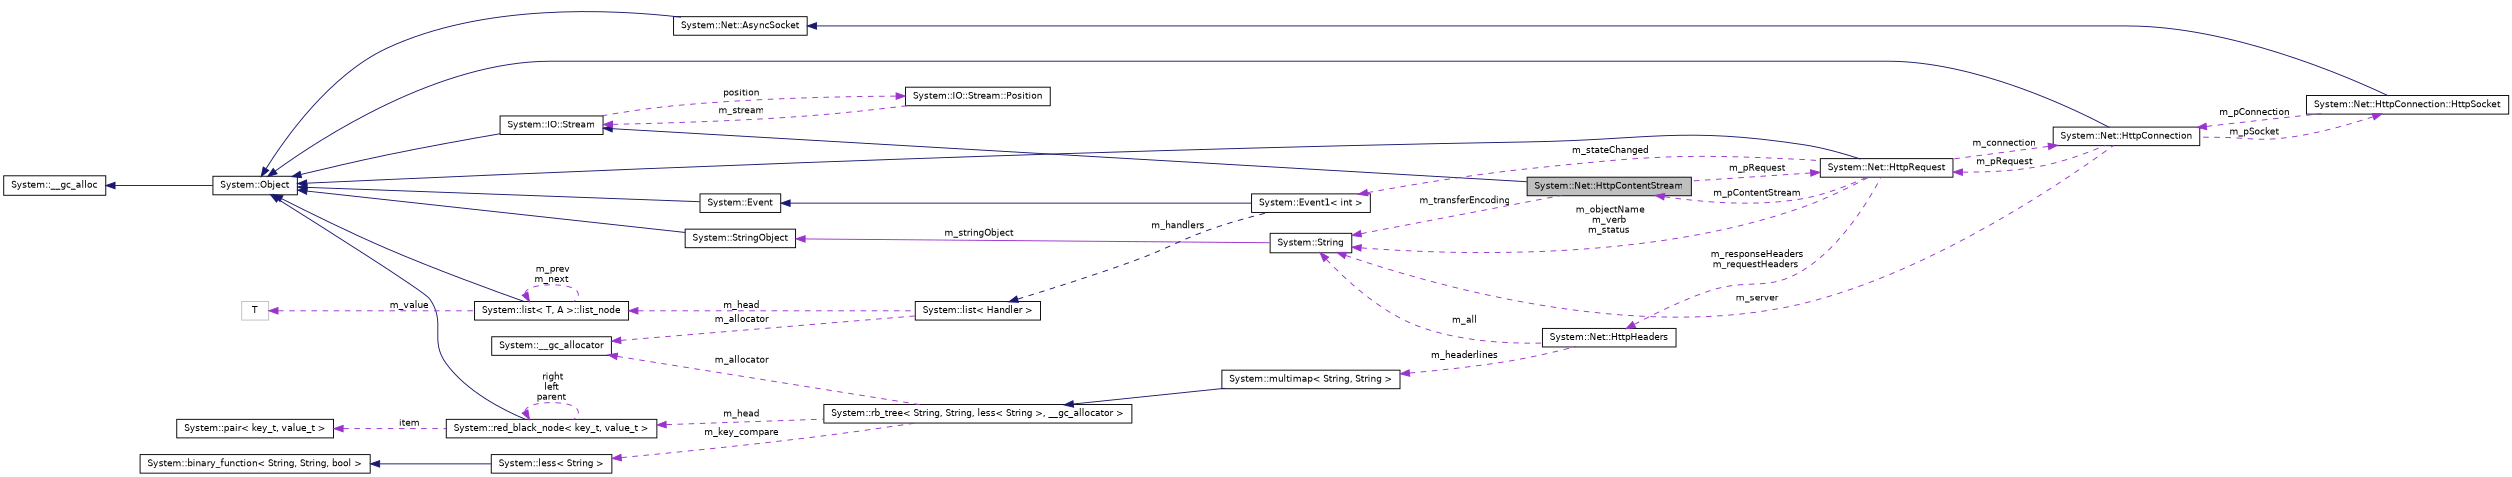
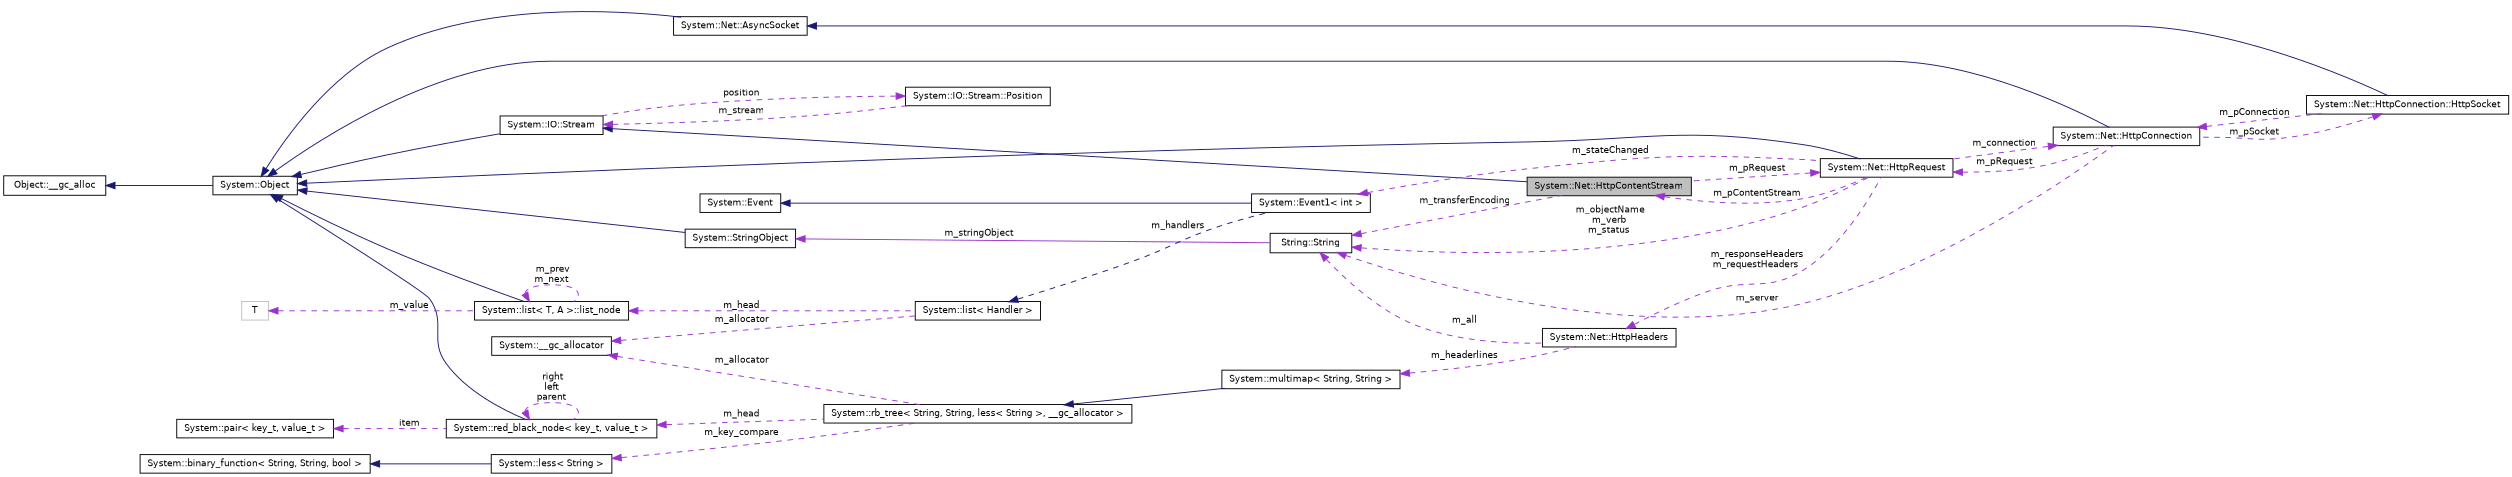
(55, 186) -> (55, 186)
(503, 195) -> none
(1311, 243) -> (1311, 243)
